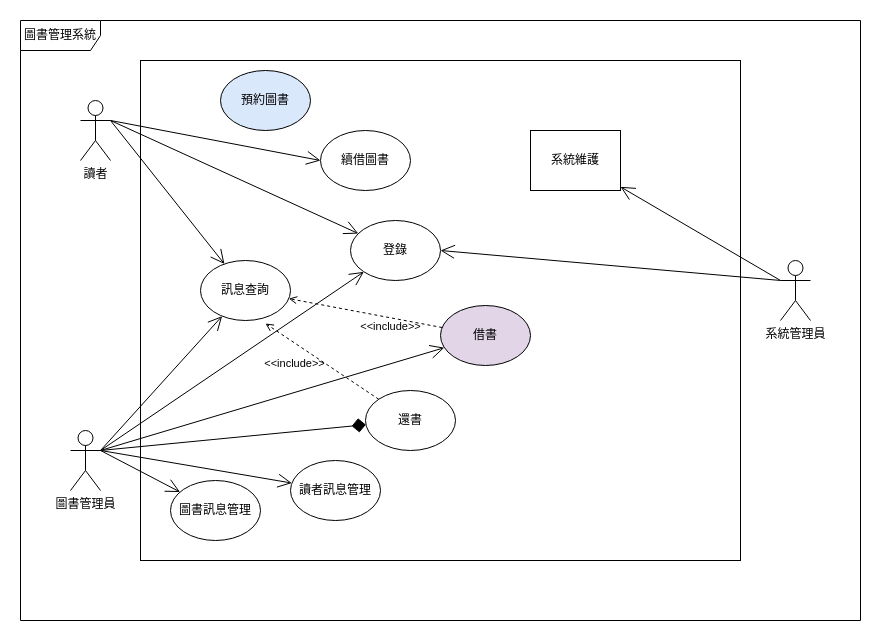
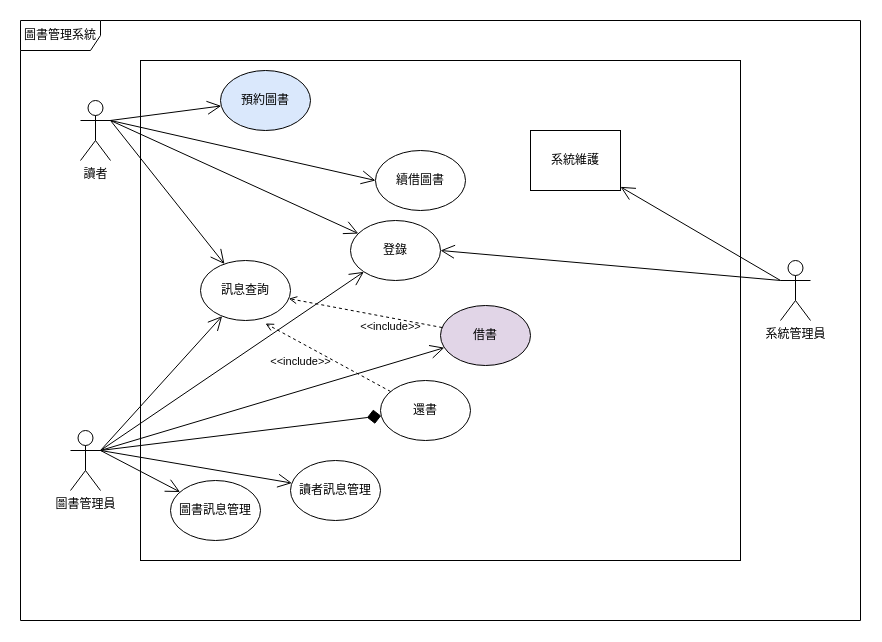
none -> (167, 113)
(366, 161) -> (421, 181)
(411, 421) -> (426, 411)
